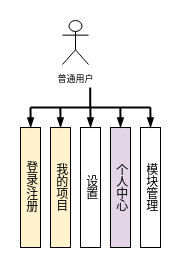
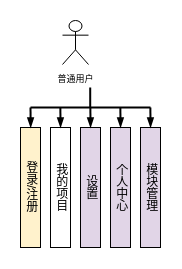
(61, 188) -> (61, 188)
(91, 188) -> (91, 188)
(151, 188) -> (151, 188)
